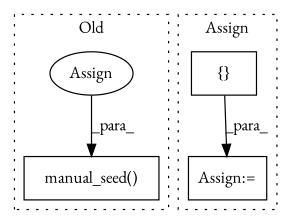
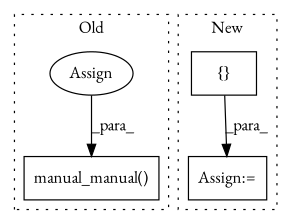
(228, 28) -> (228, 28)
(92, 178) -> (92, 178)
